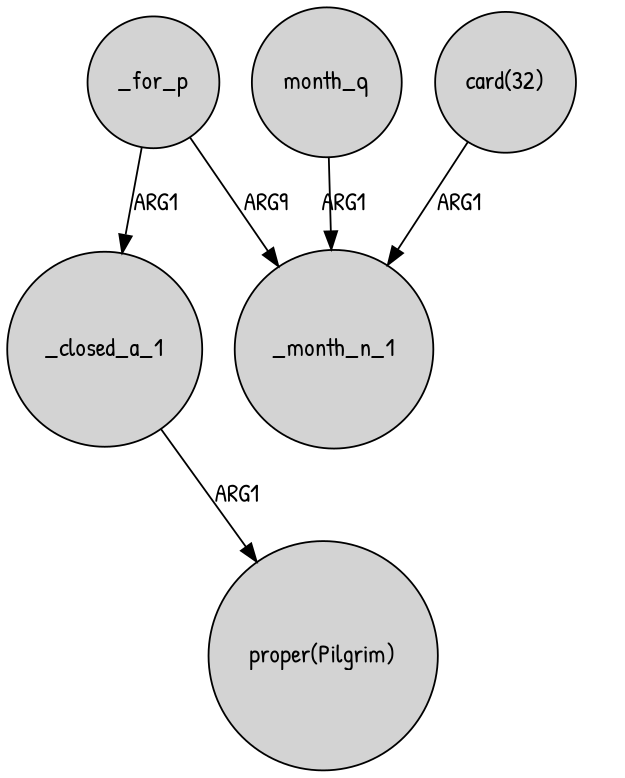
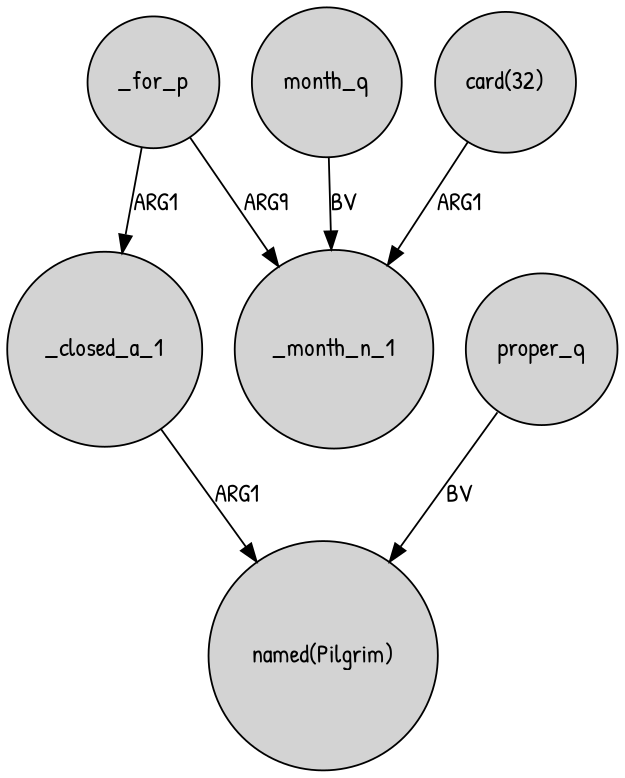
(344, 203) -> (344, 203)
none -> (542, 349)
(323, 656) -> (323, 656)
